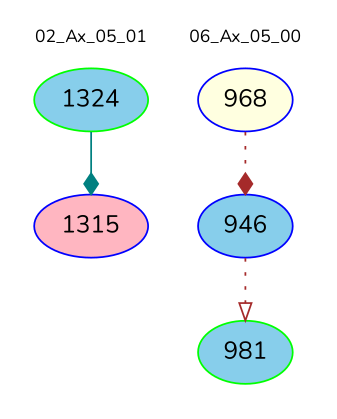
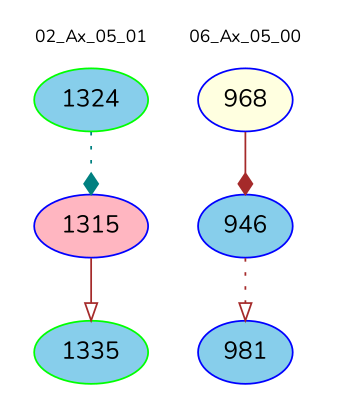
(91, 153) -> (91, 153)
(245, 153) -> (245, 153)
none -> (91, 352)
(245, 352) -> (245, 352)
